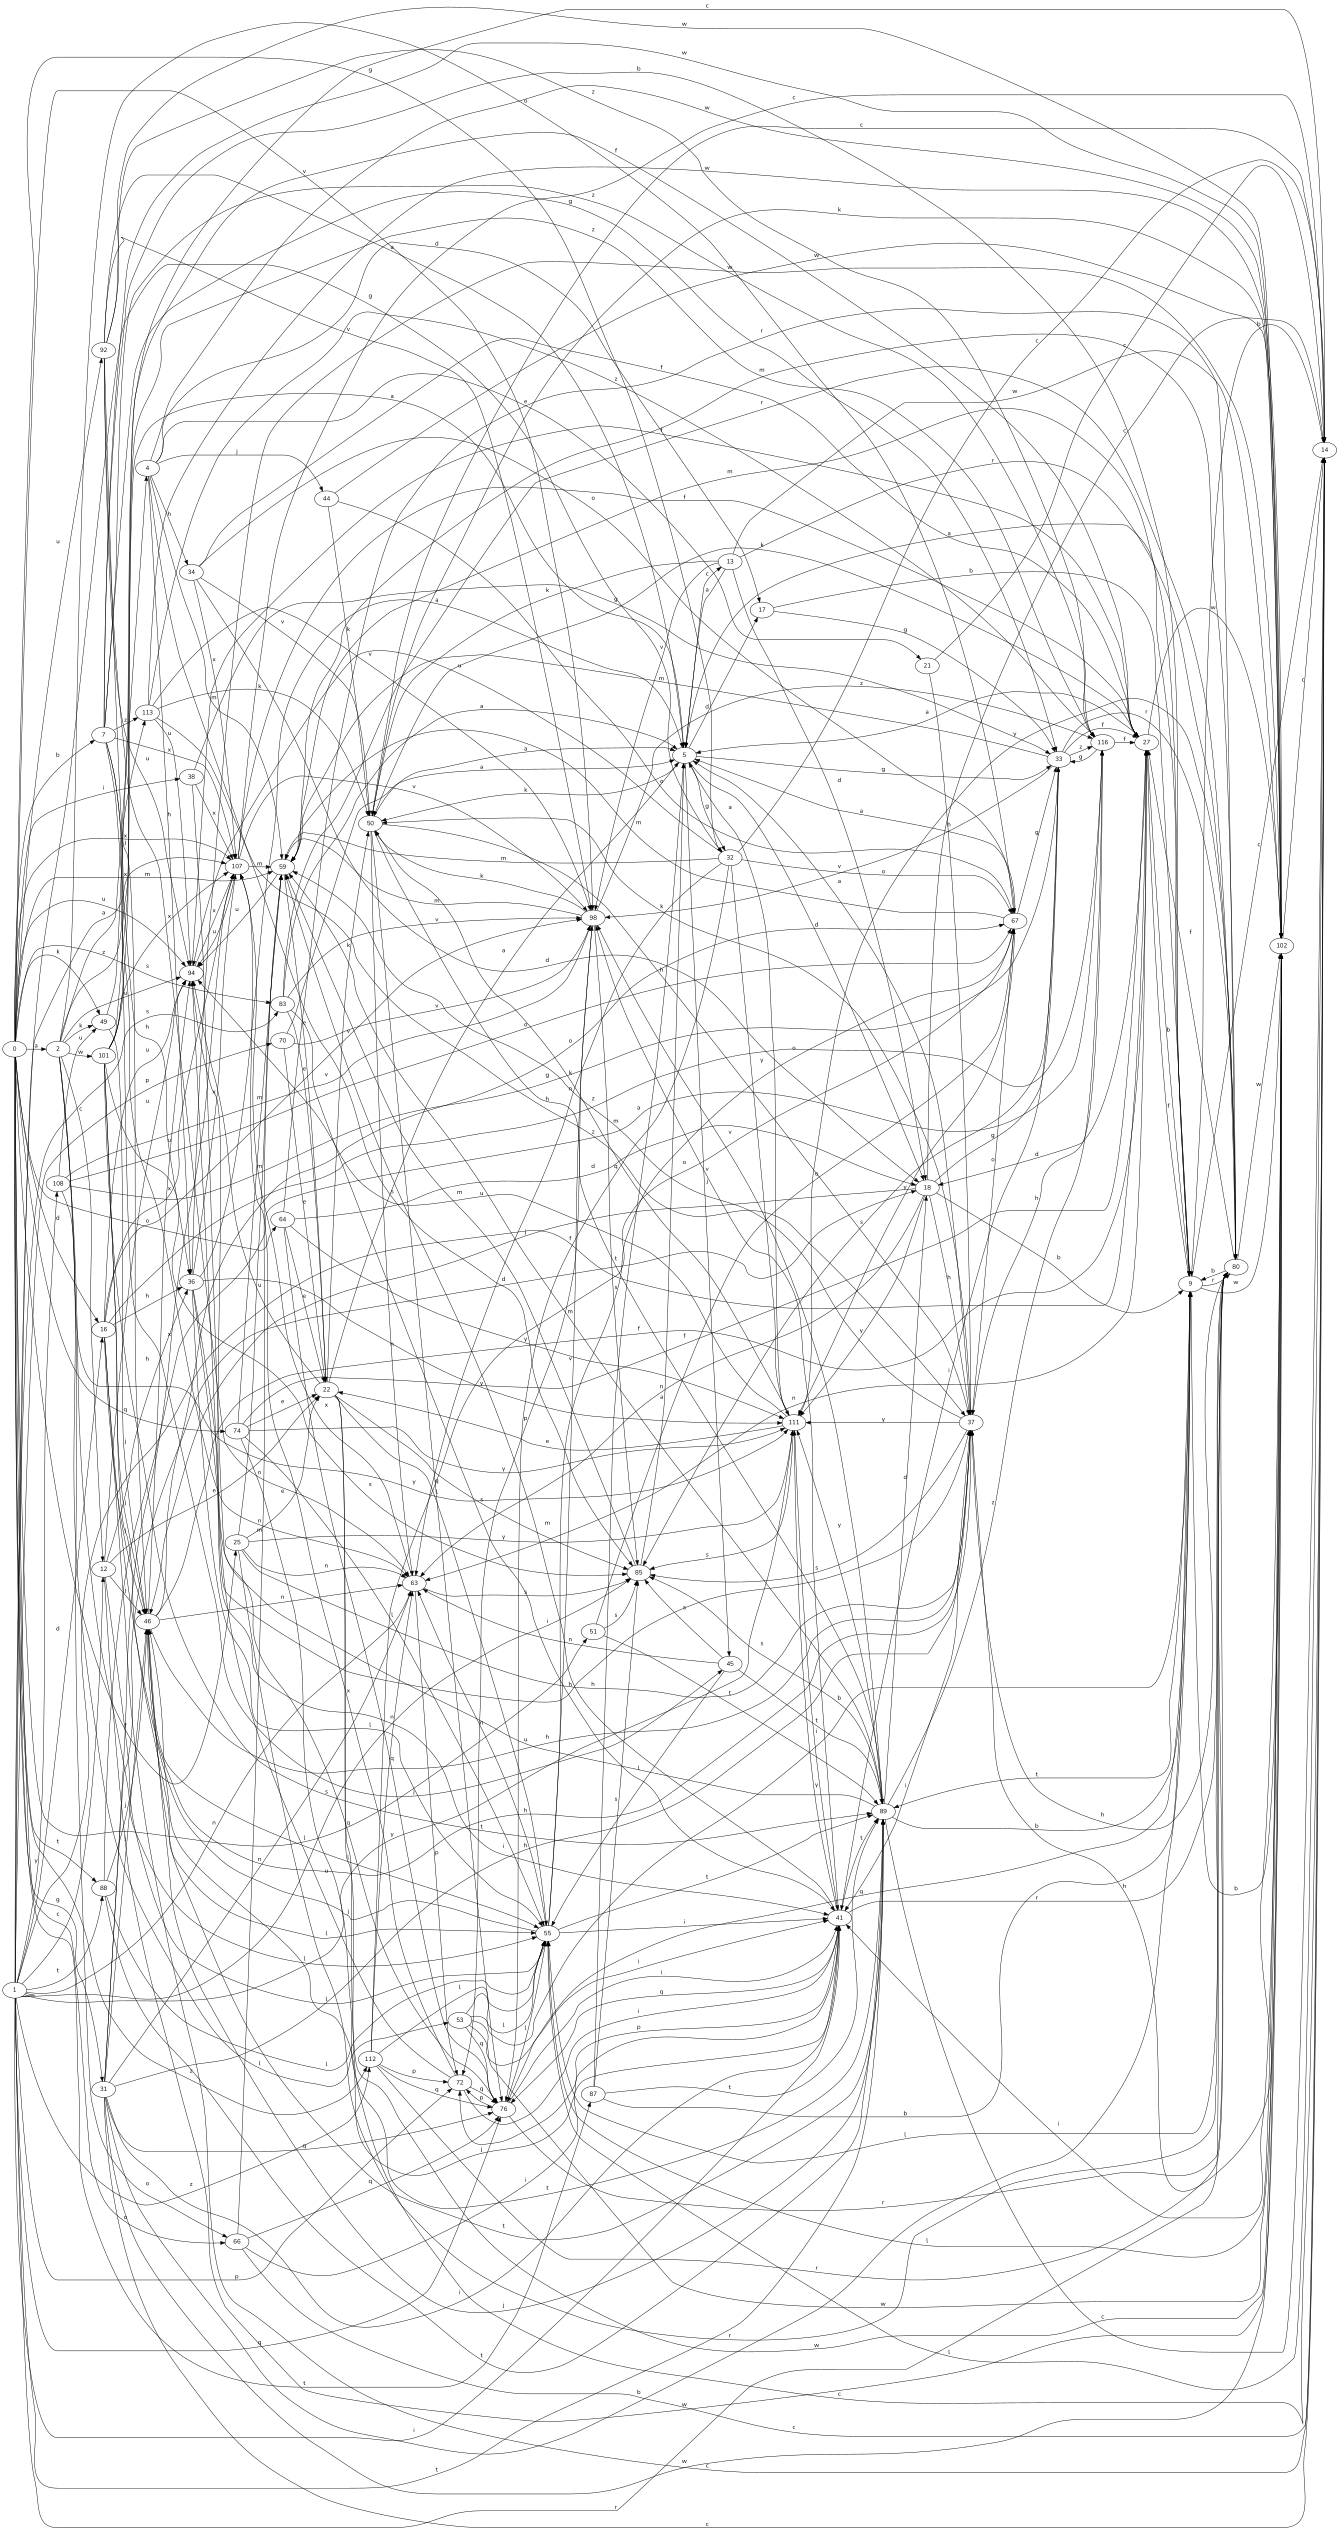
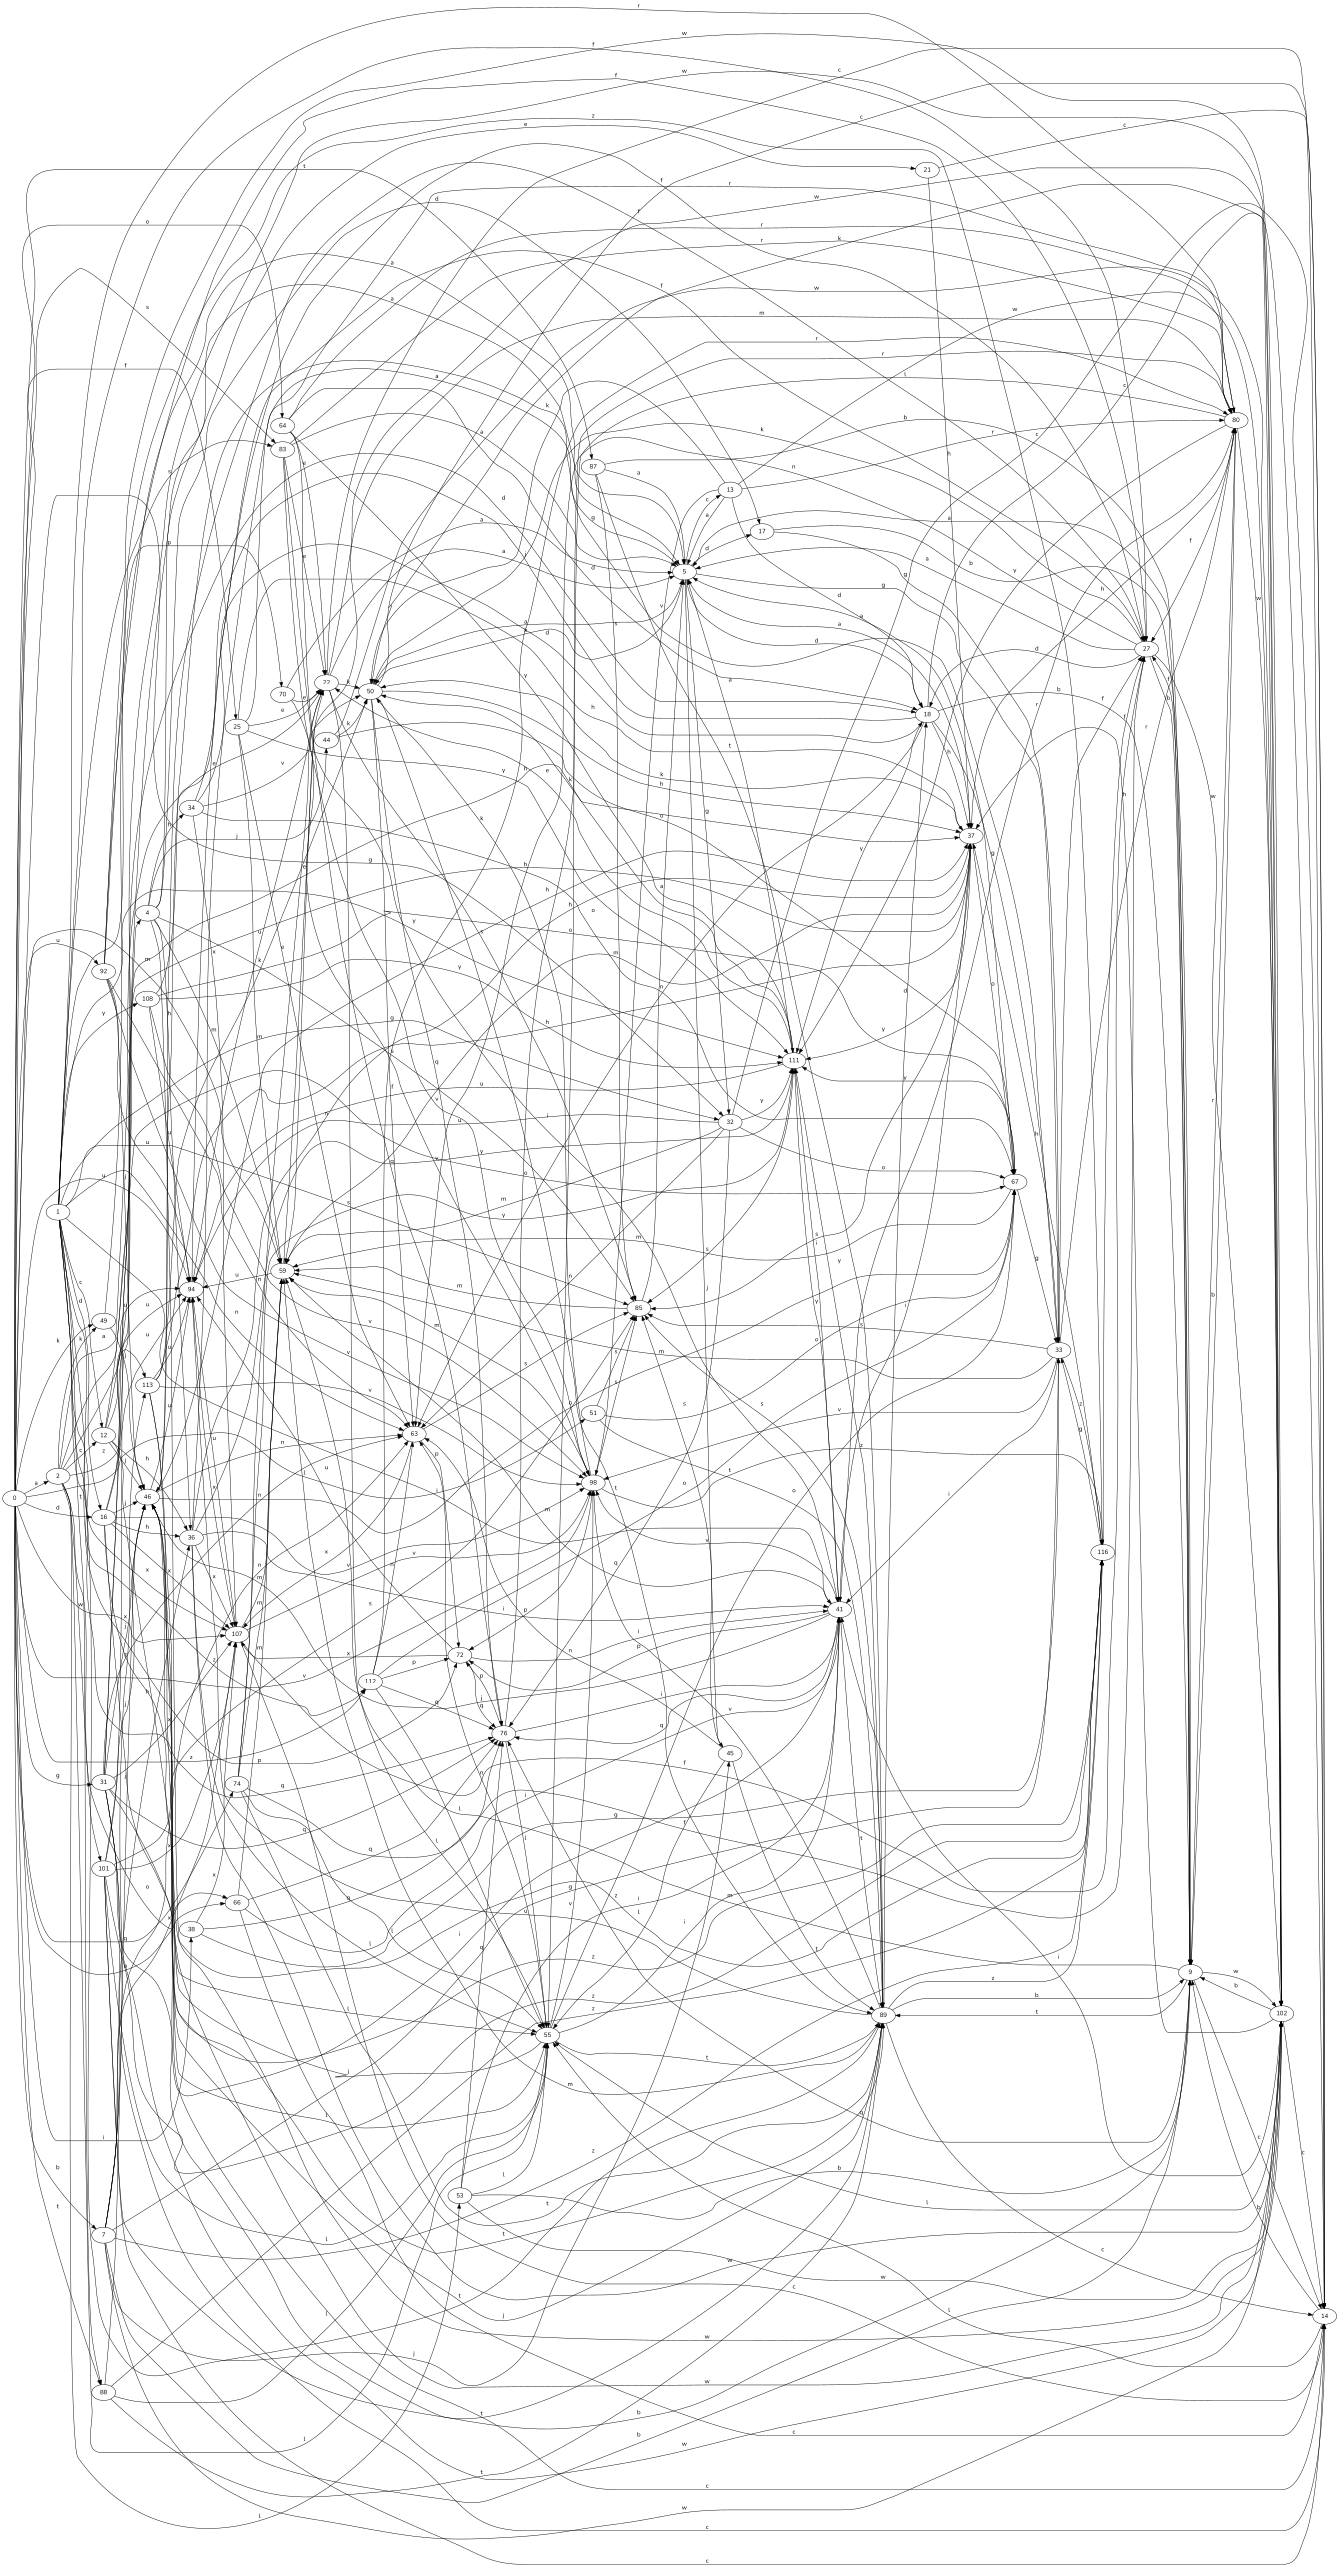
(67, 1097) -> (161, 1088)
(392, 1344) -> (392, 1087)
